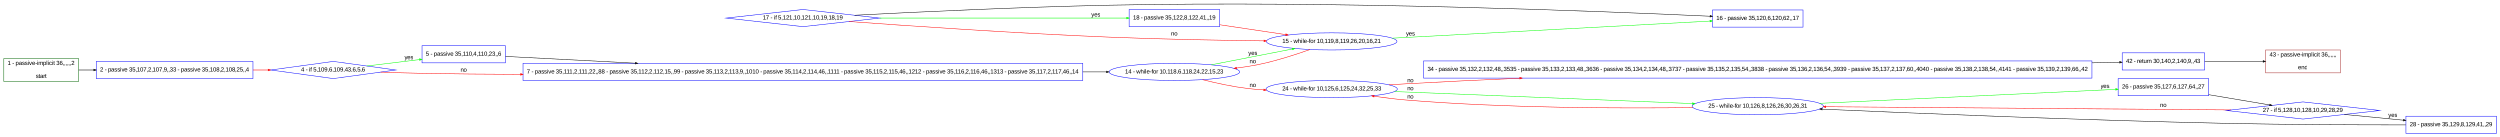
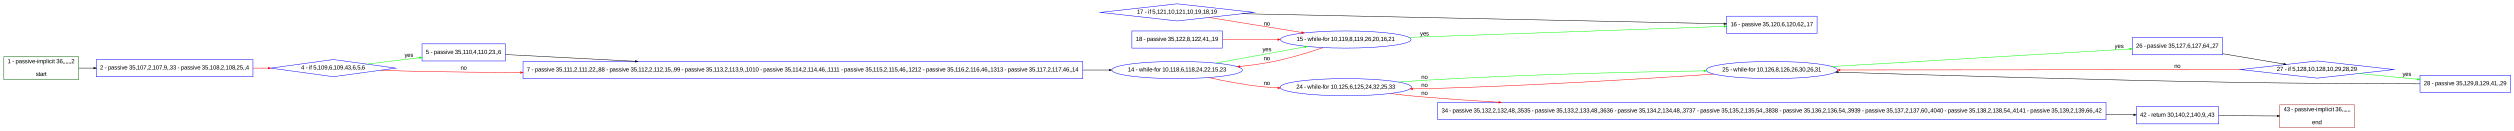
(1003, 18) -> none
(2374, 117) -> (2388, 76)
